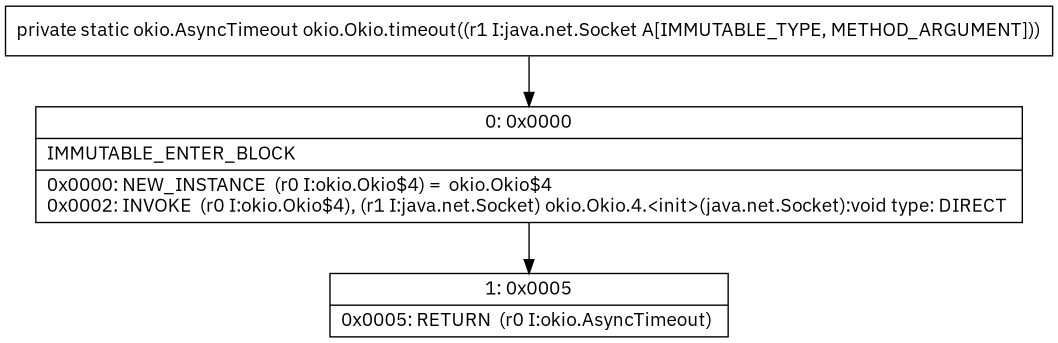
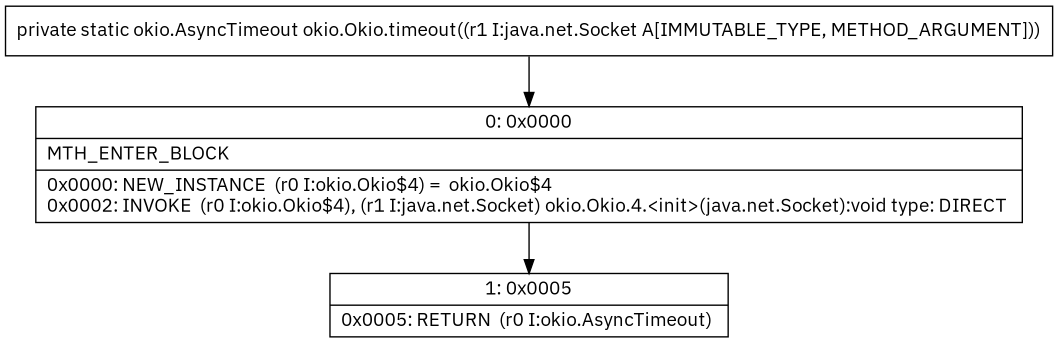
(172, 154) -> (138, 154)
